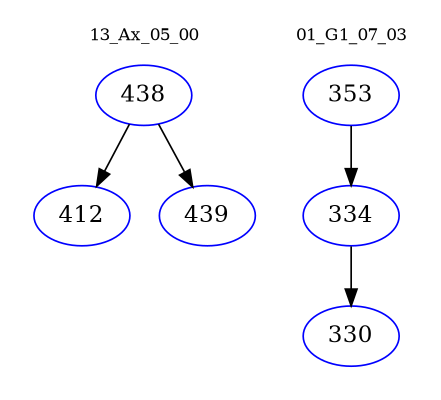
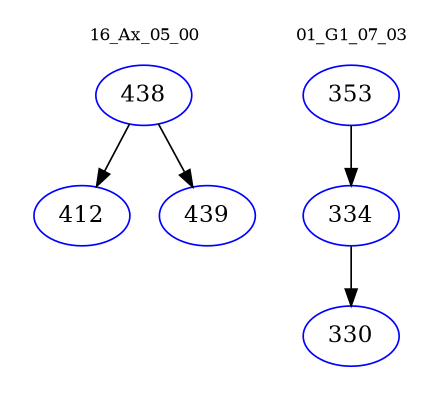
(145, 36) -> (145, 36)
